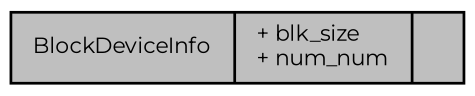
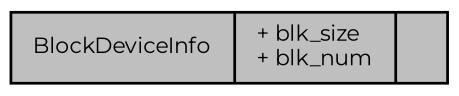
(323, 59) -> (315, 59)
